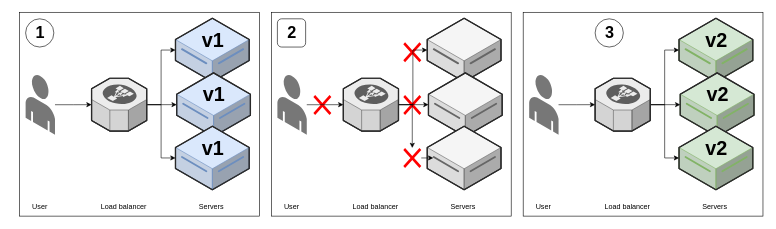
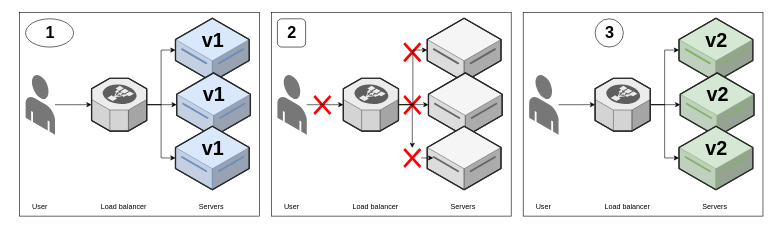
(40, 33) -> (50, 33)
